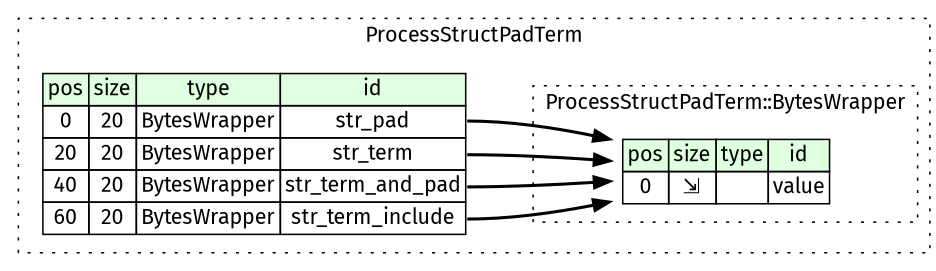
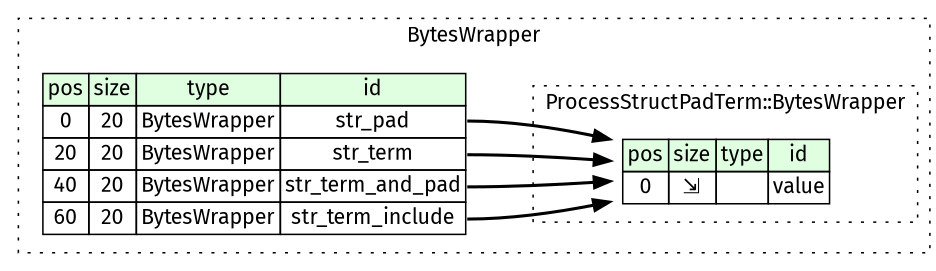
(474, 36) -> (474, 36)
